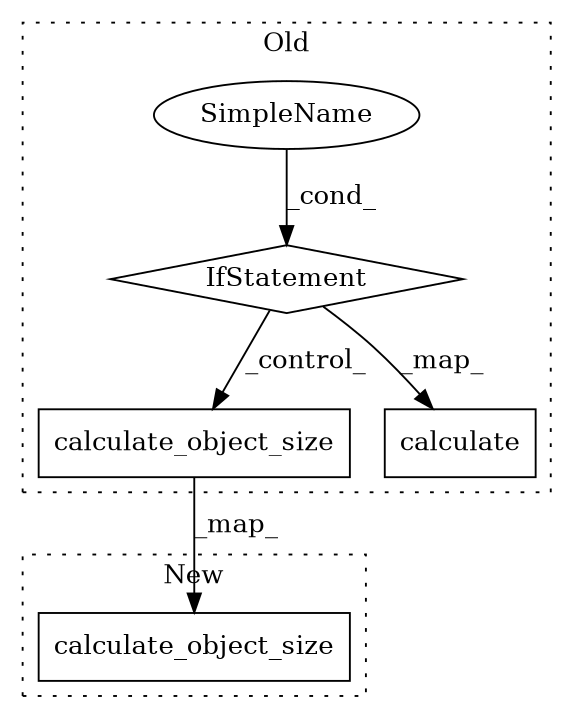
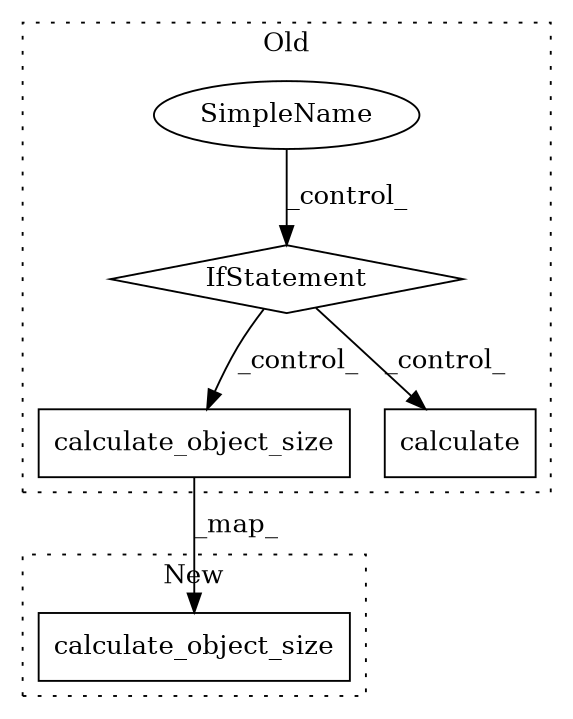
(332, 197) -> (347, 197)
(442, 361) -> (445, 361)
